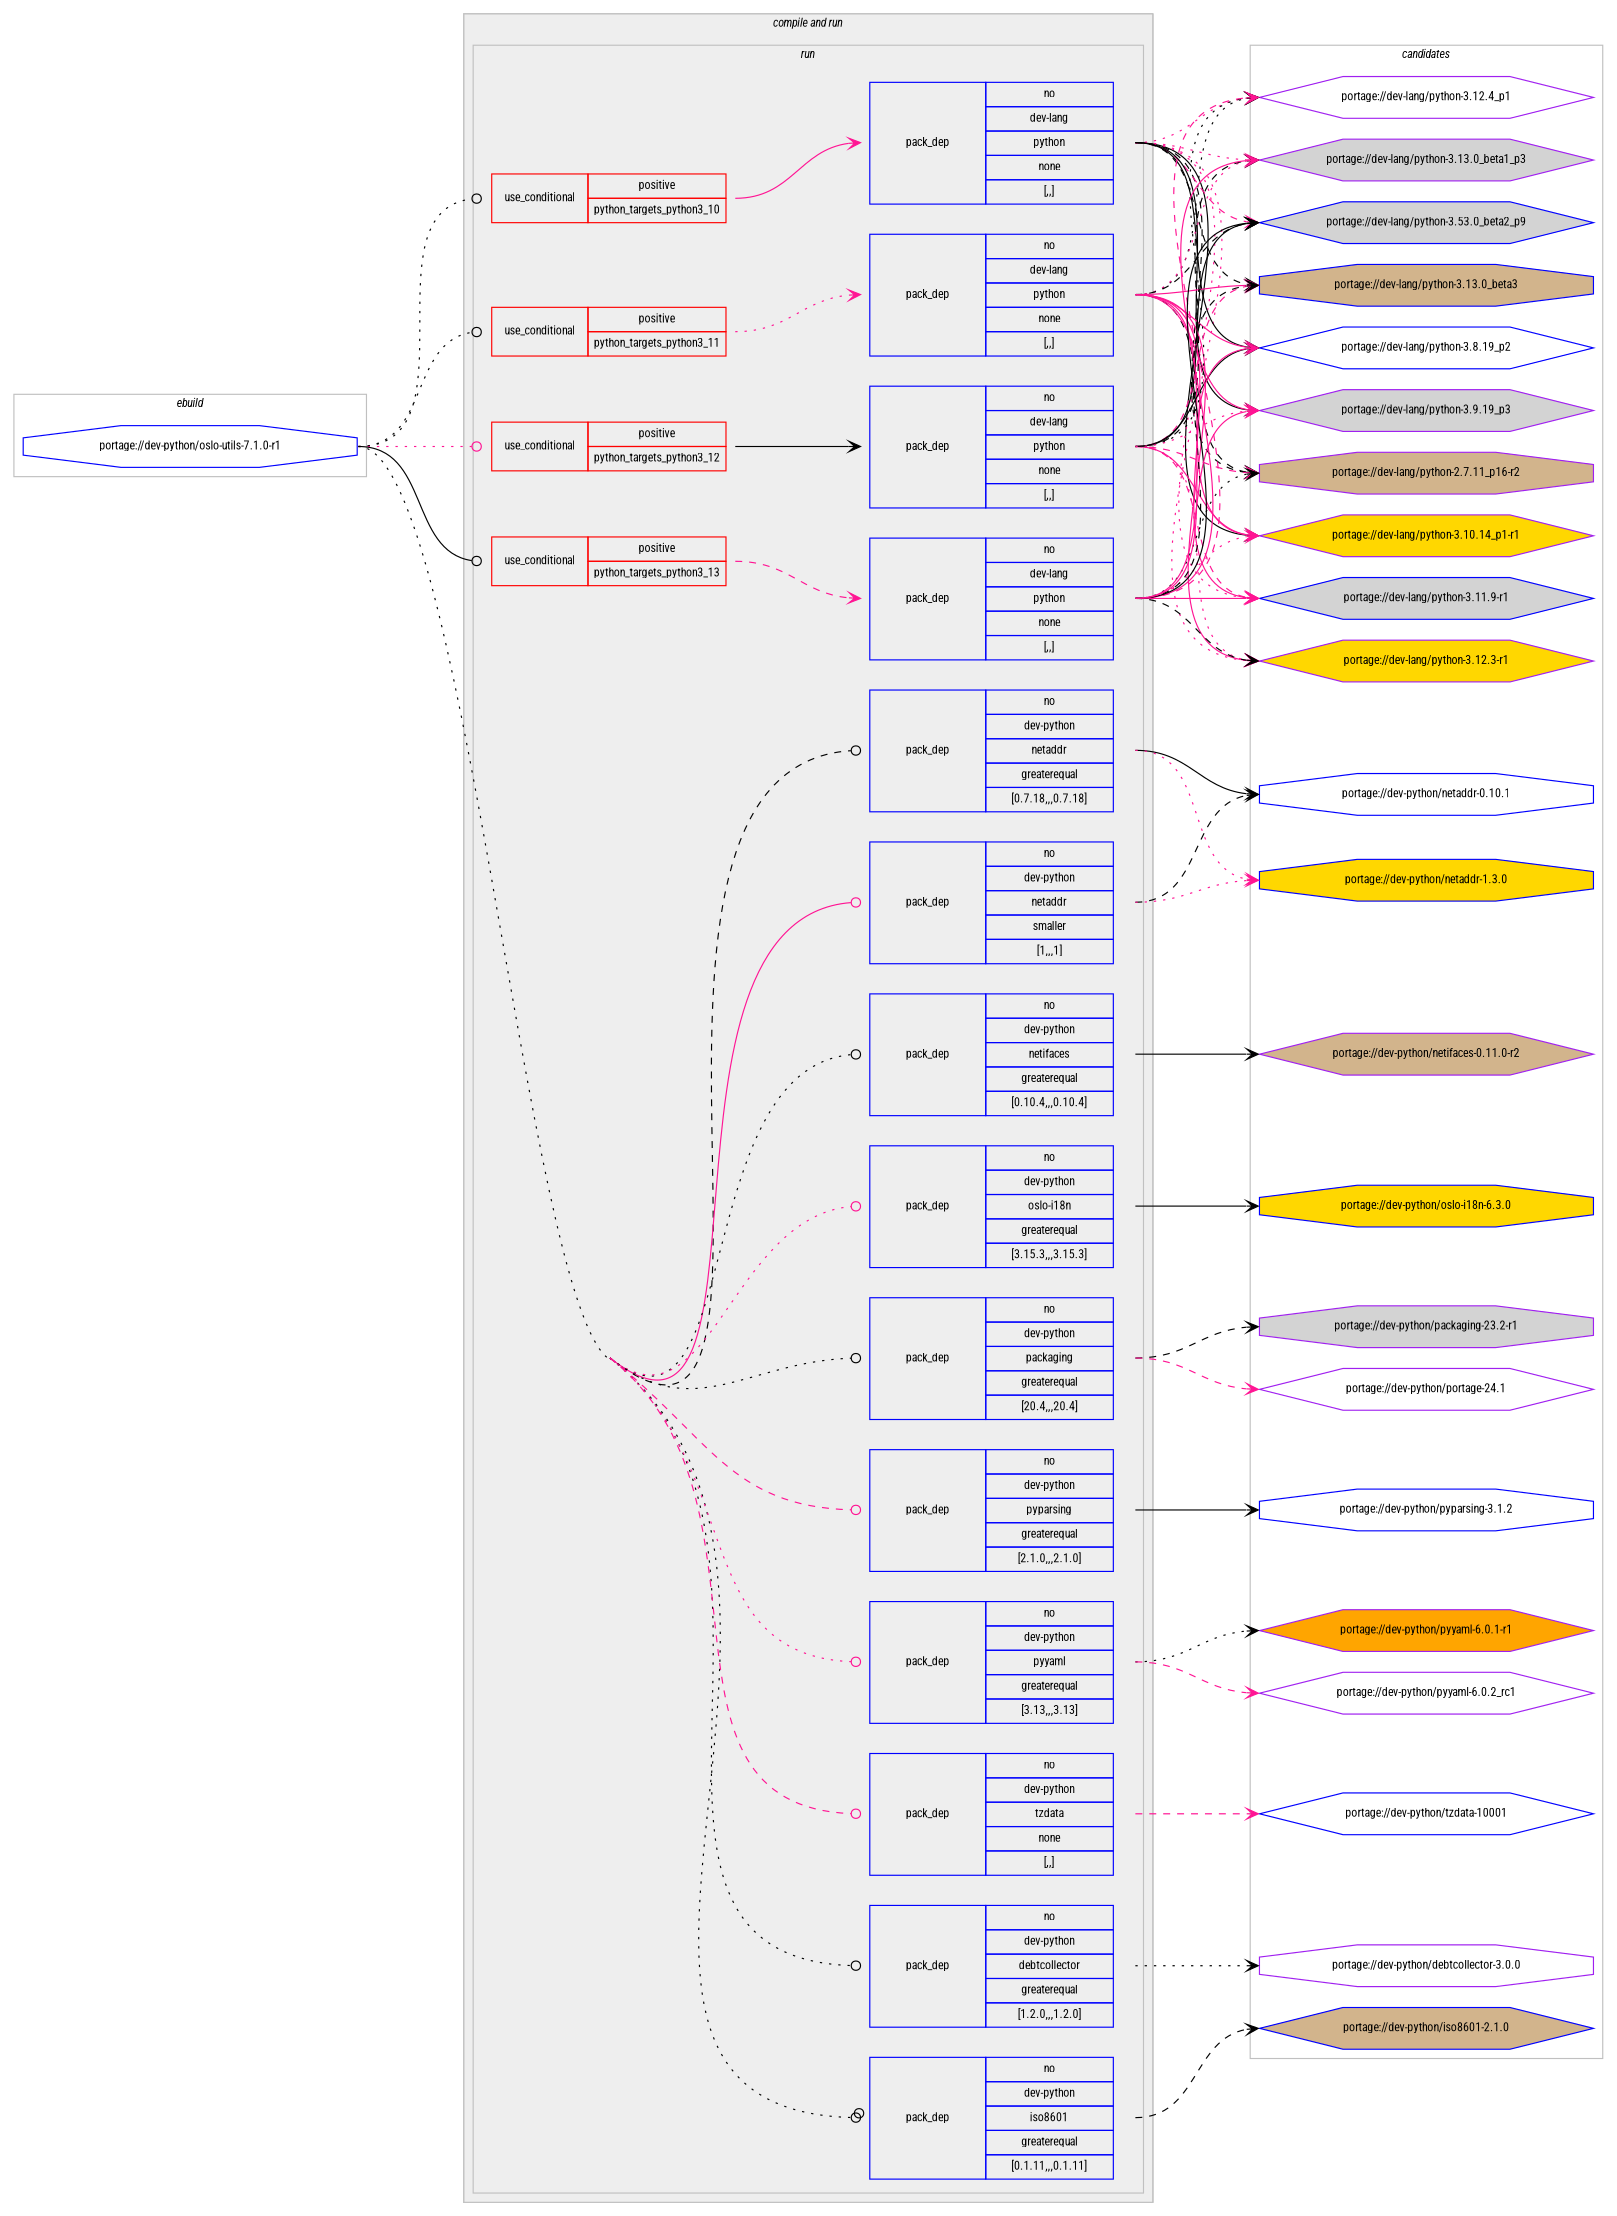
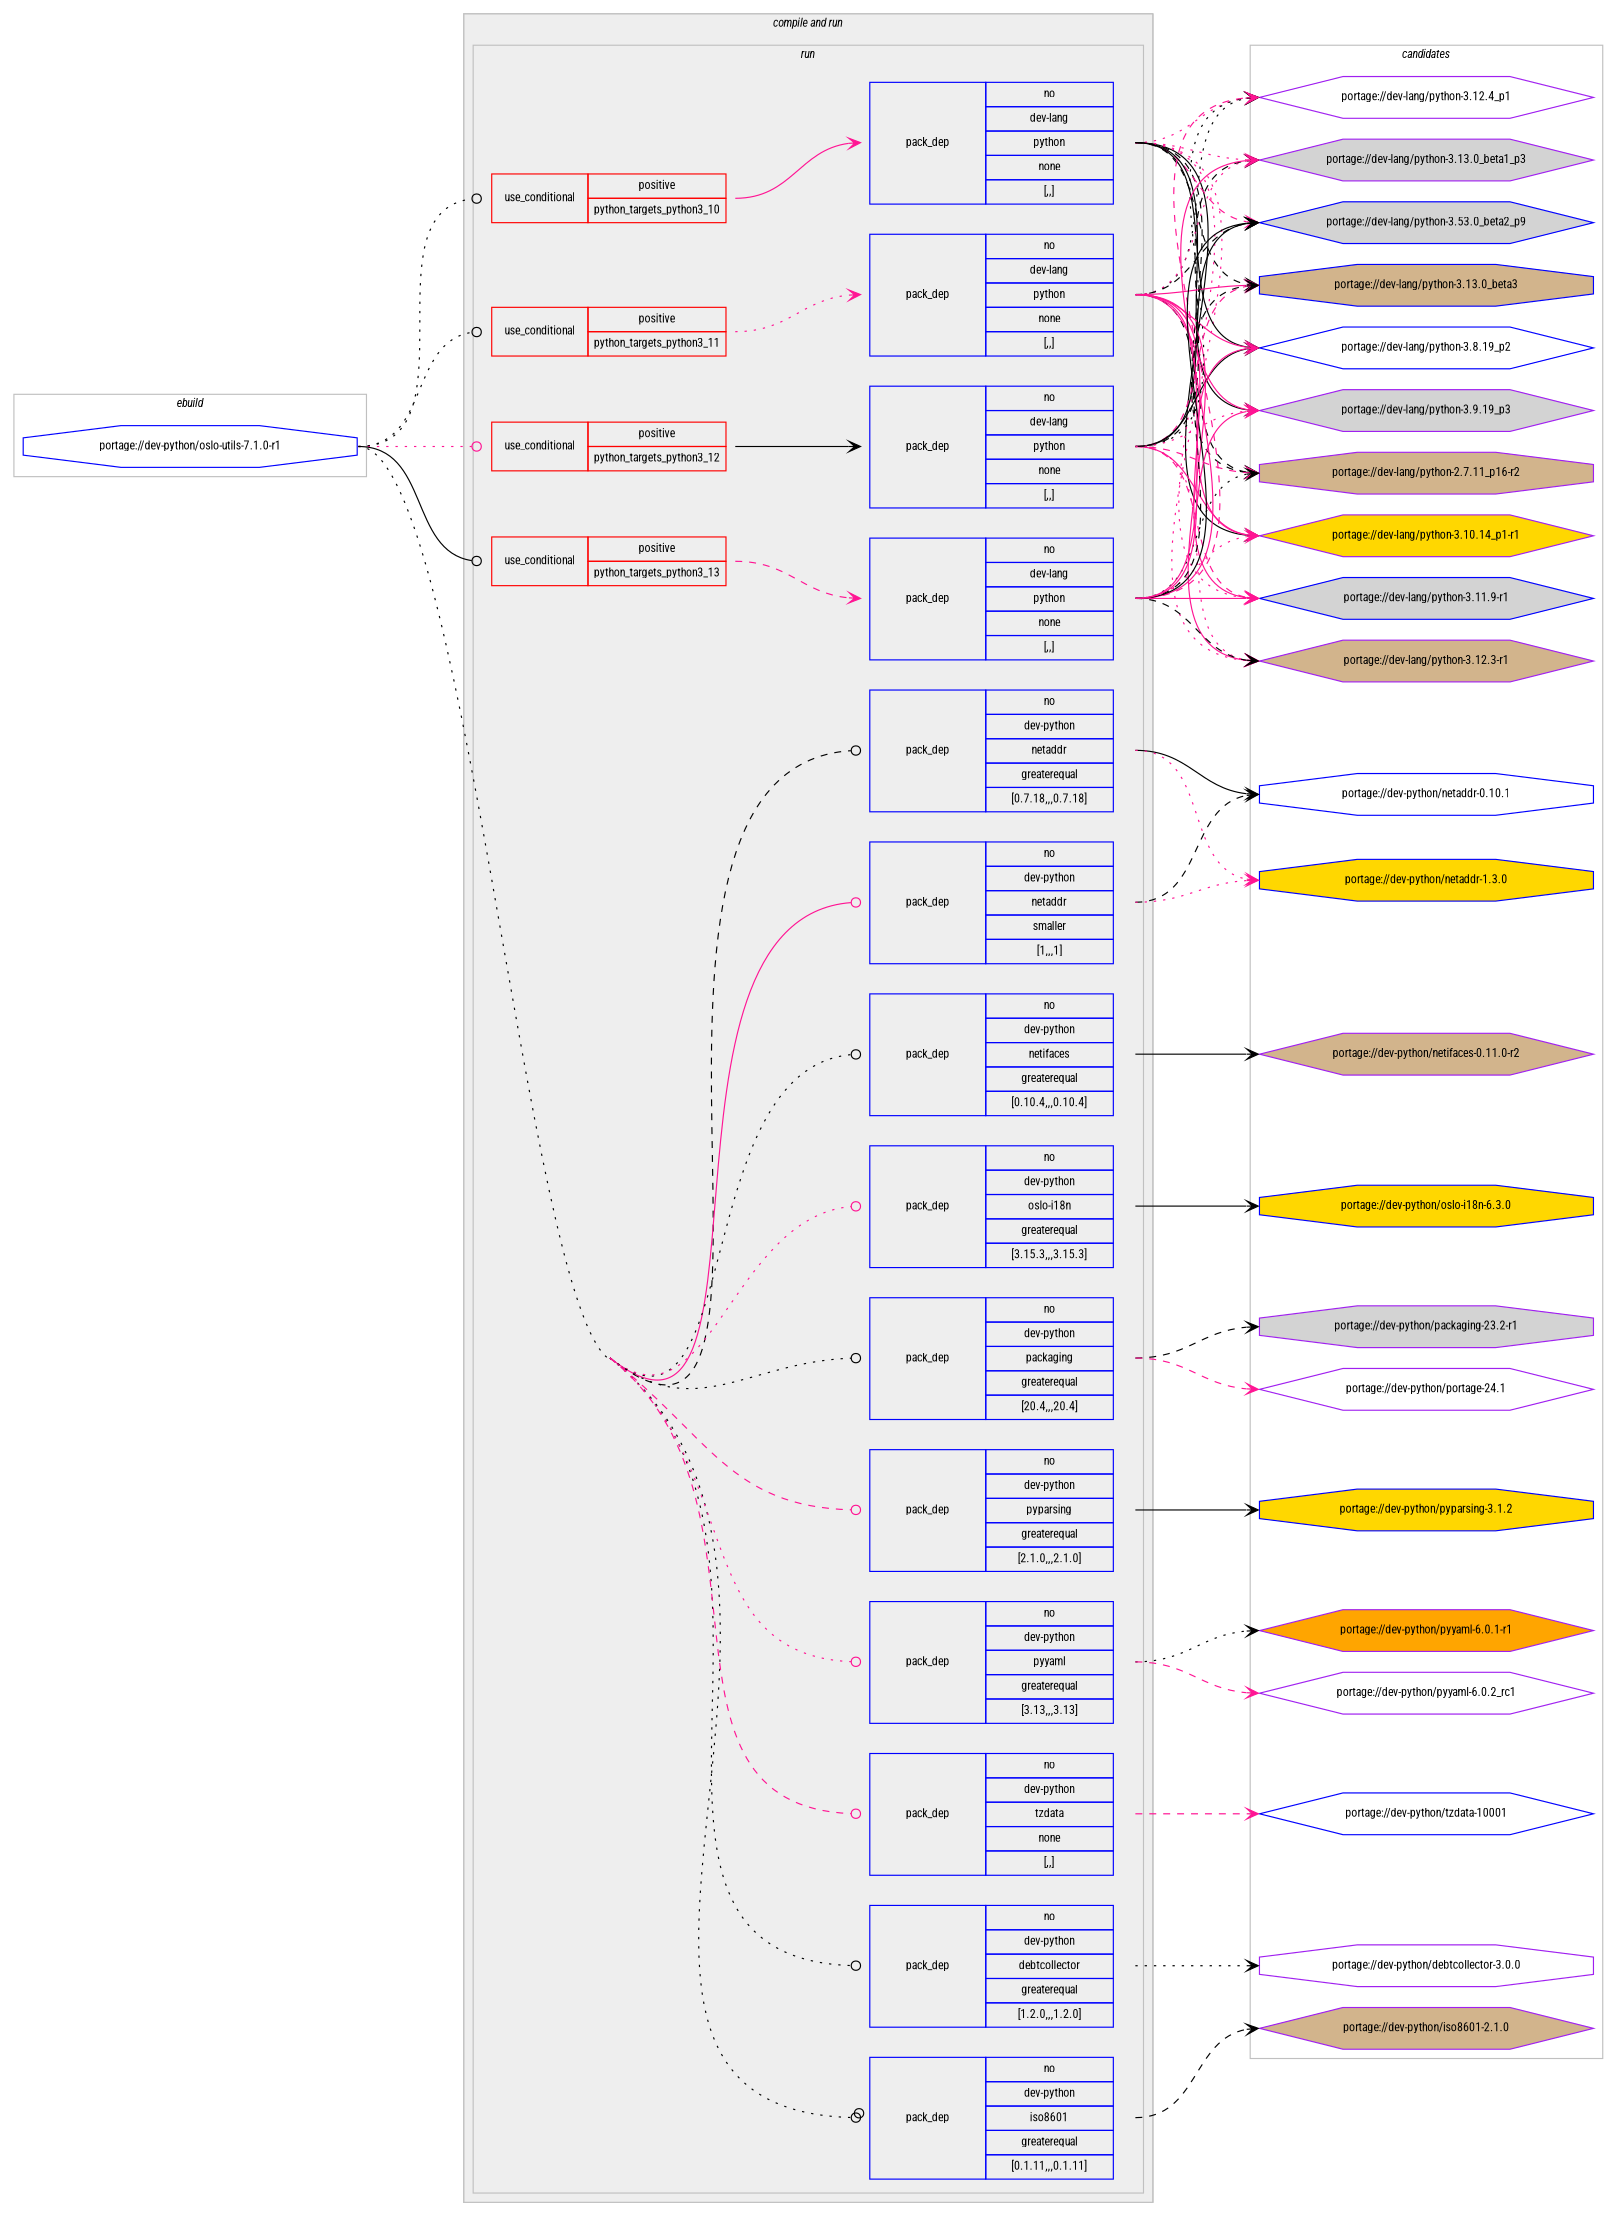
(1426, 661) -> (1426, 661)
(1426, 1510) -> (1426, 1510)
(1426, 2028) -> (1426, 2028)
